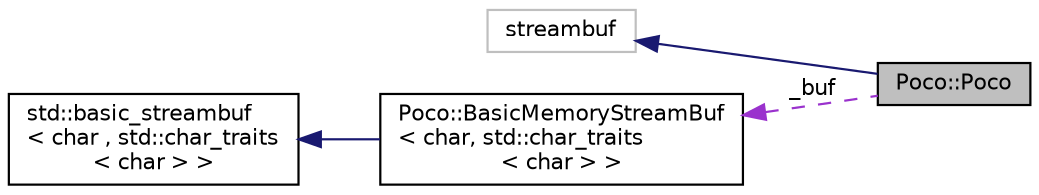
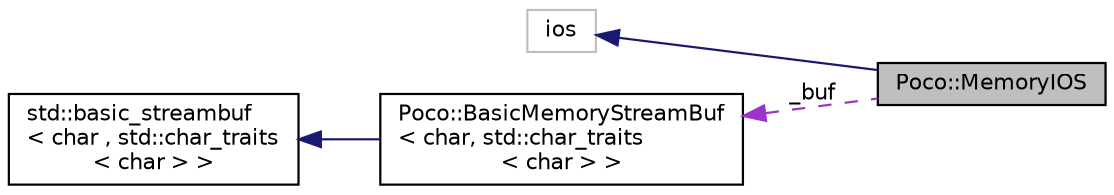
(562, 31) -> (562, 31)
(954, 84) -> (992, 84)
